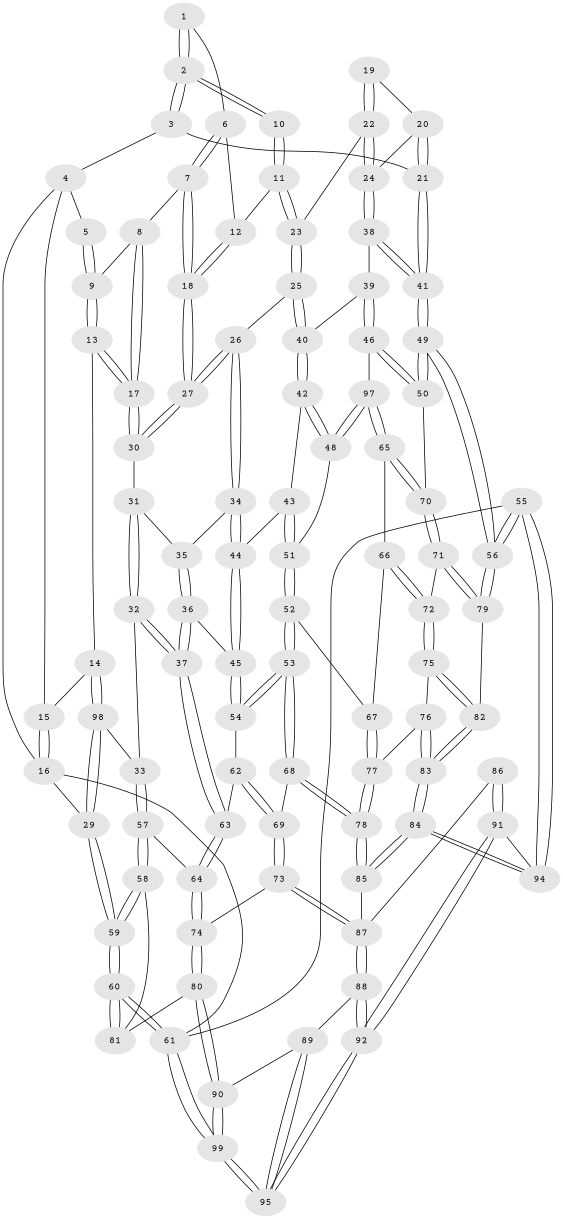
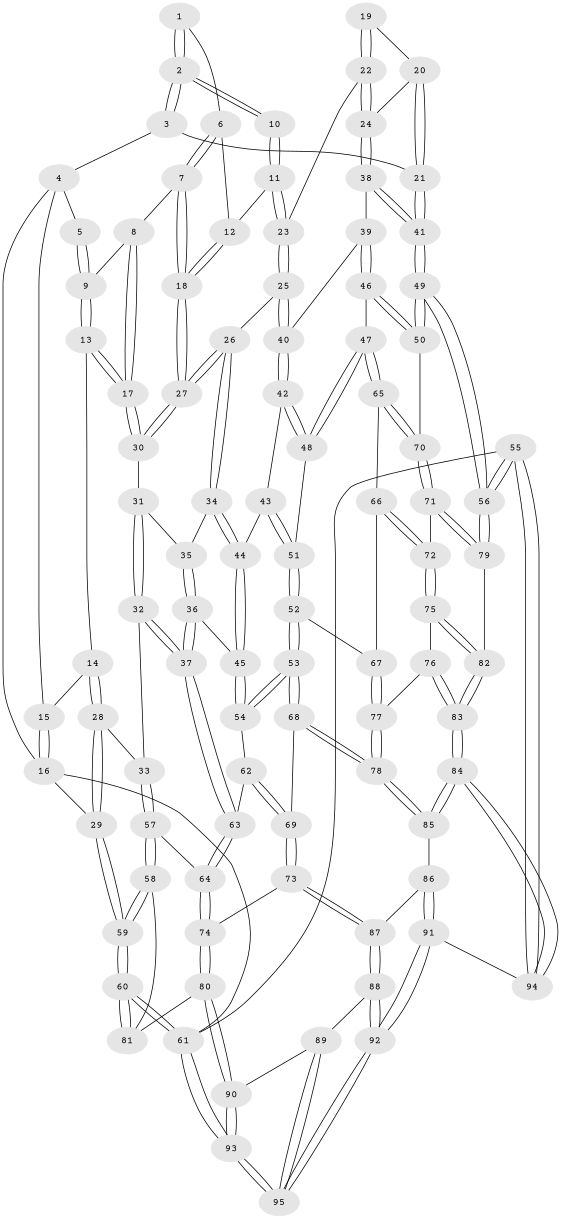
(369, 394) -> (366, 340)
(98, 717) -> (98, 717)
(362, 906) -> (429, 852)
(218, 1148) -> (231, 1148)
